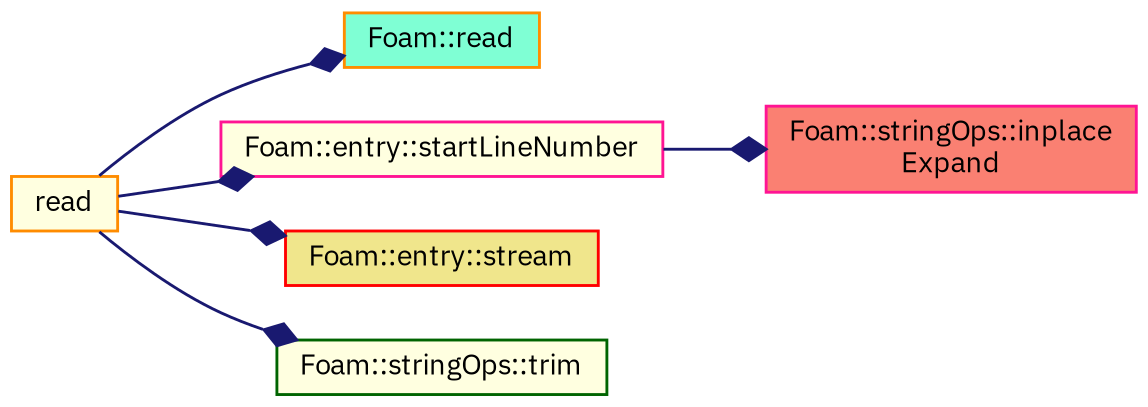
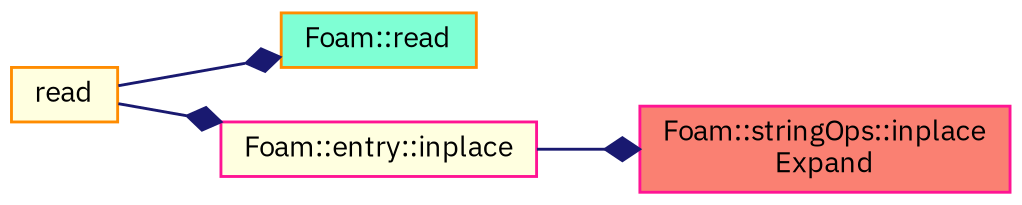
(442, 149) -> (379, 149)
(442, 258) -> none
(442, 367) -> none
